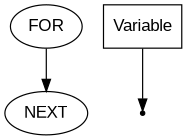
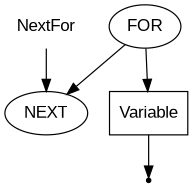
none -> (46, 26)
none -> (147, 64)
